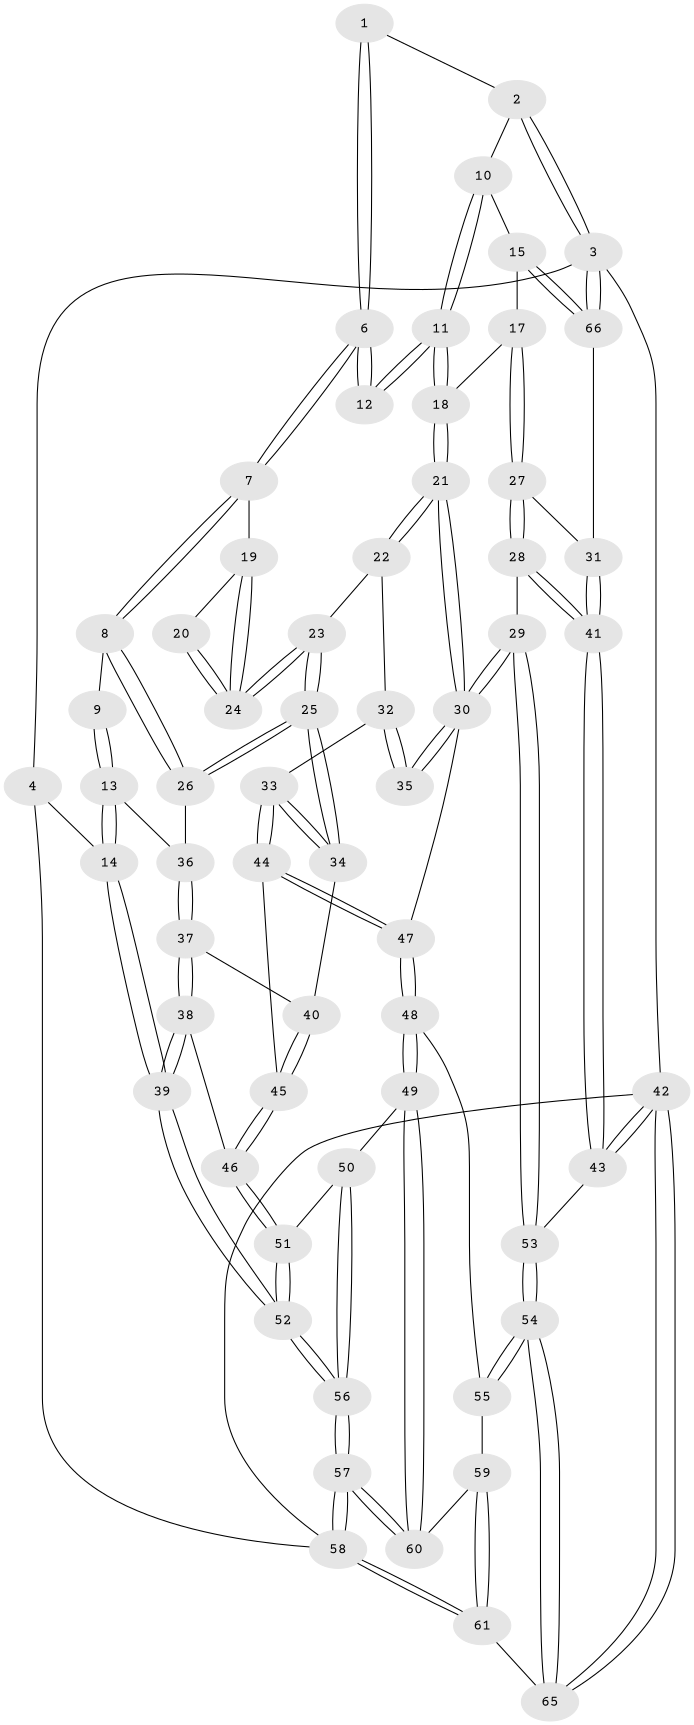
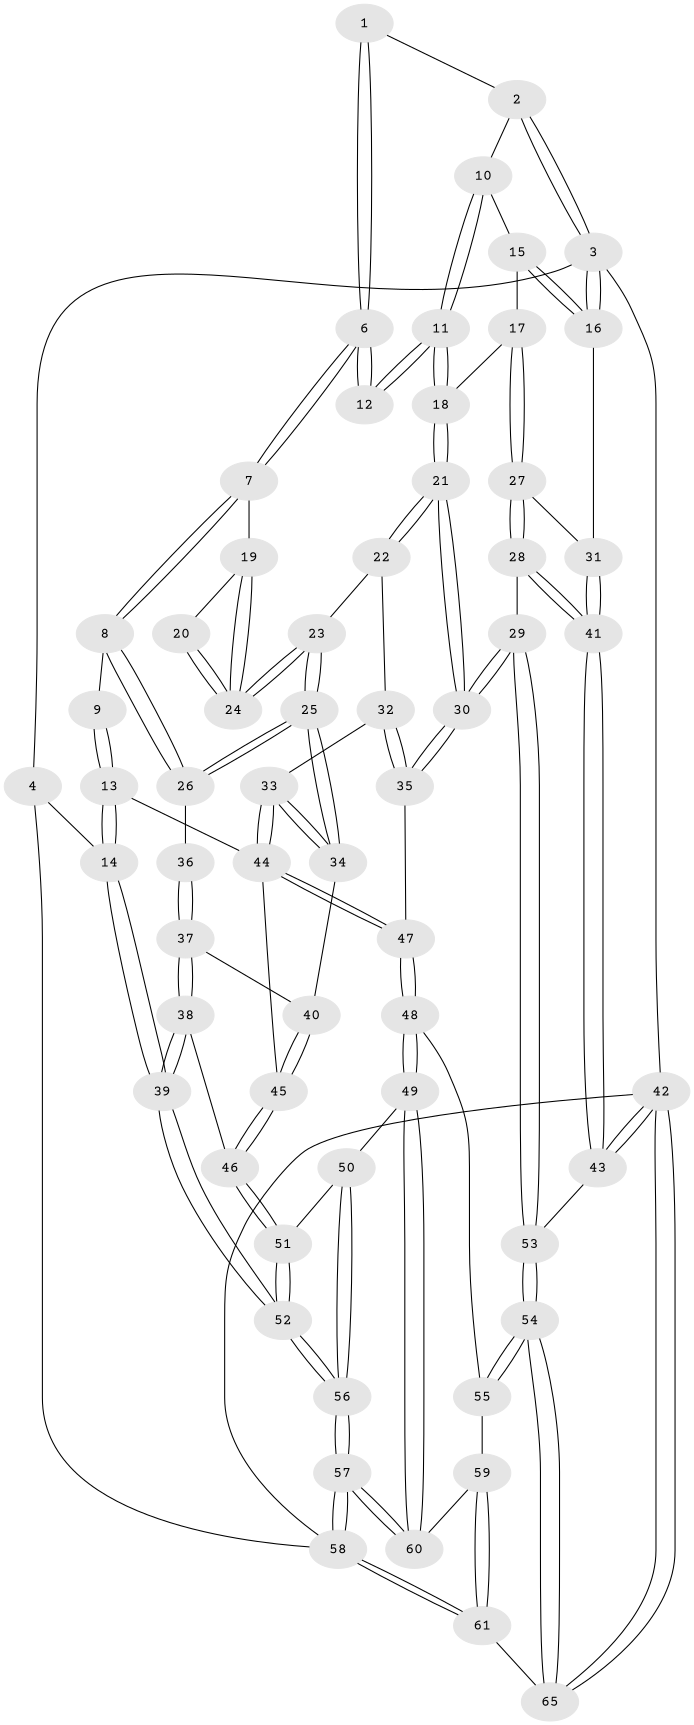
(593, 329) -> (593, 329)
(147, 824) -> (177, 821)
(438, 825) -> (405, 863)
